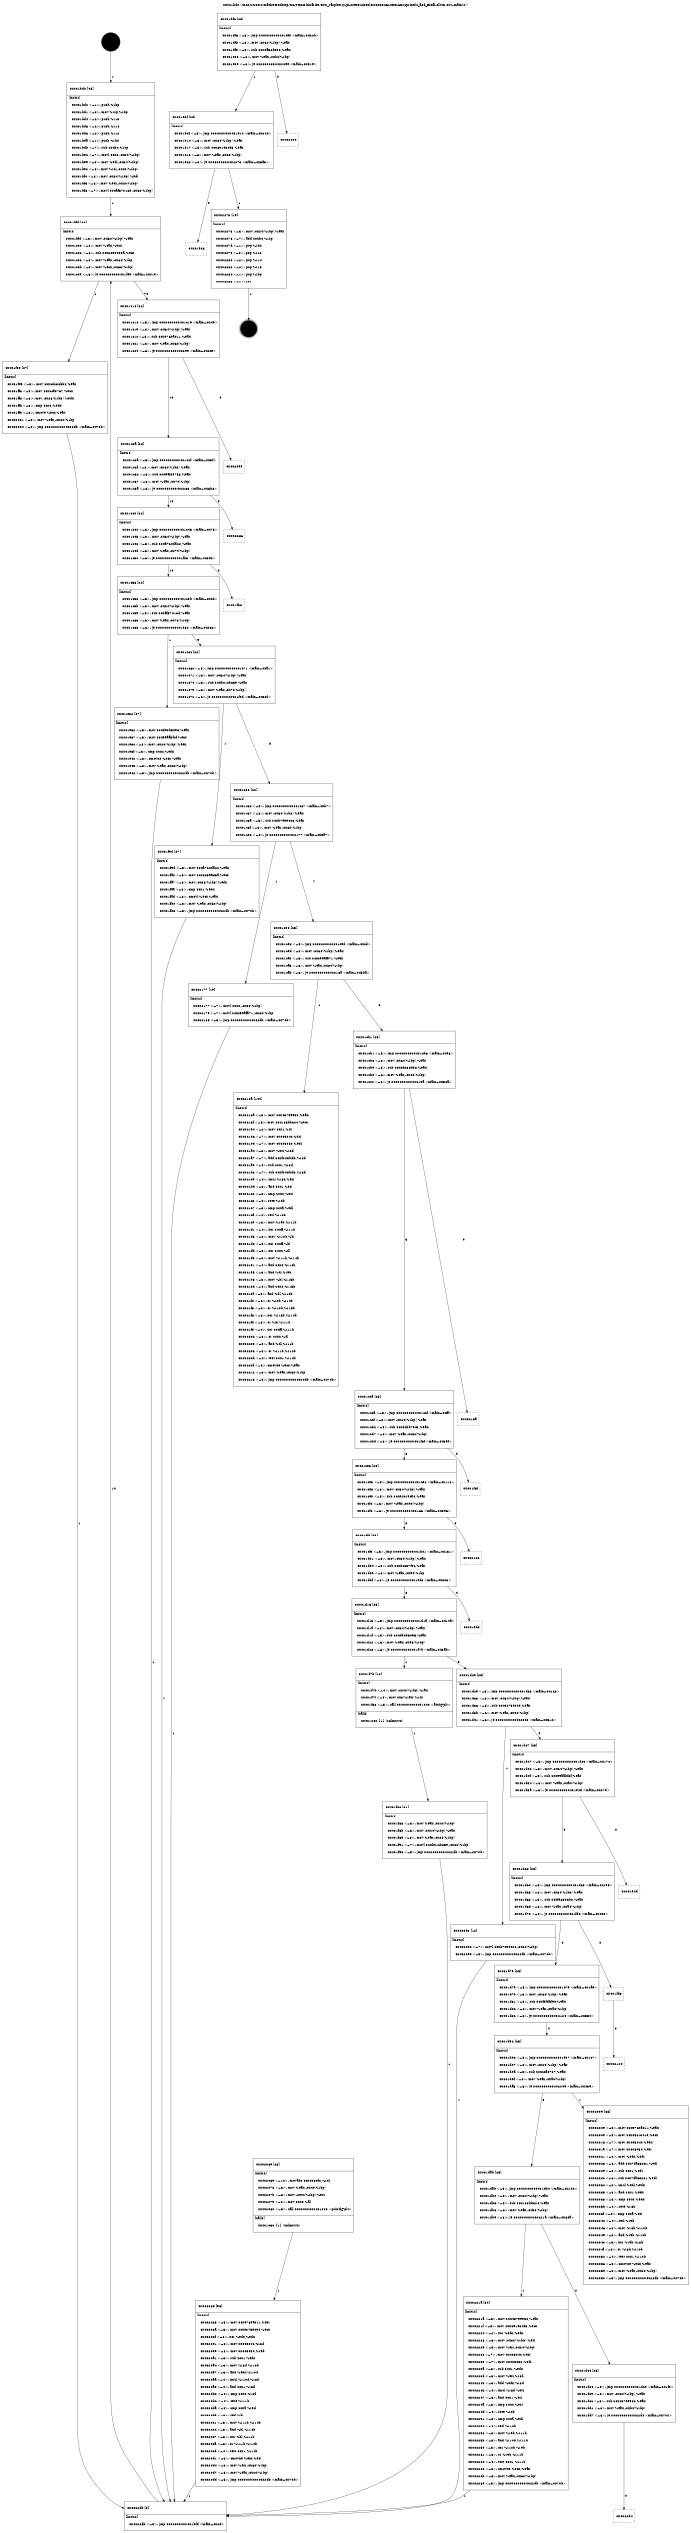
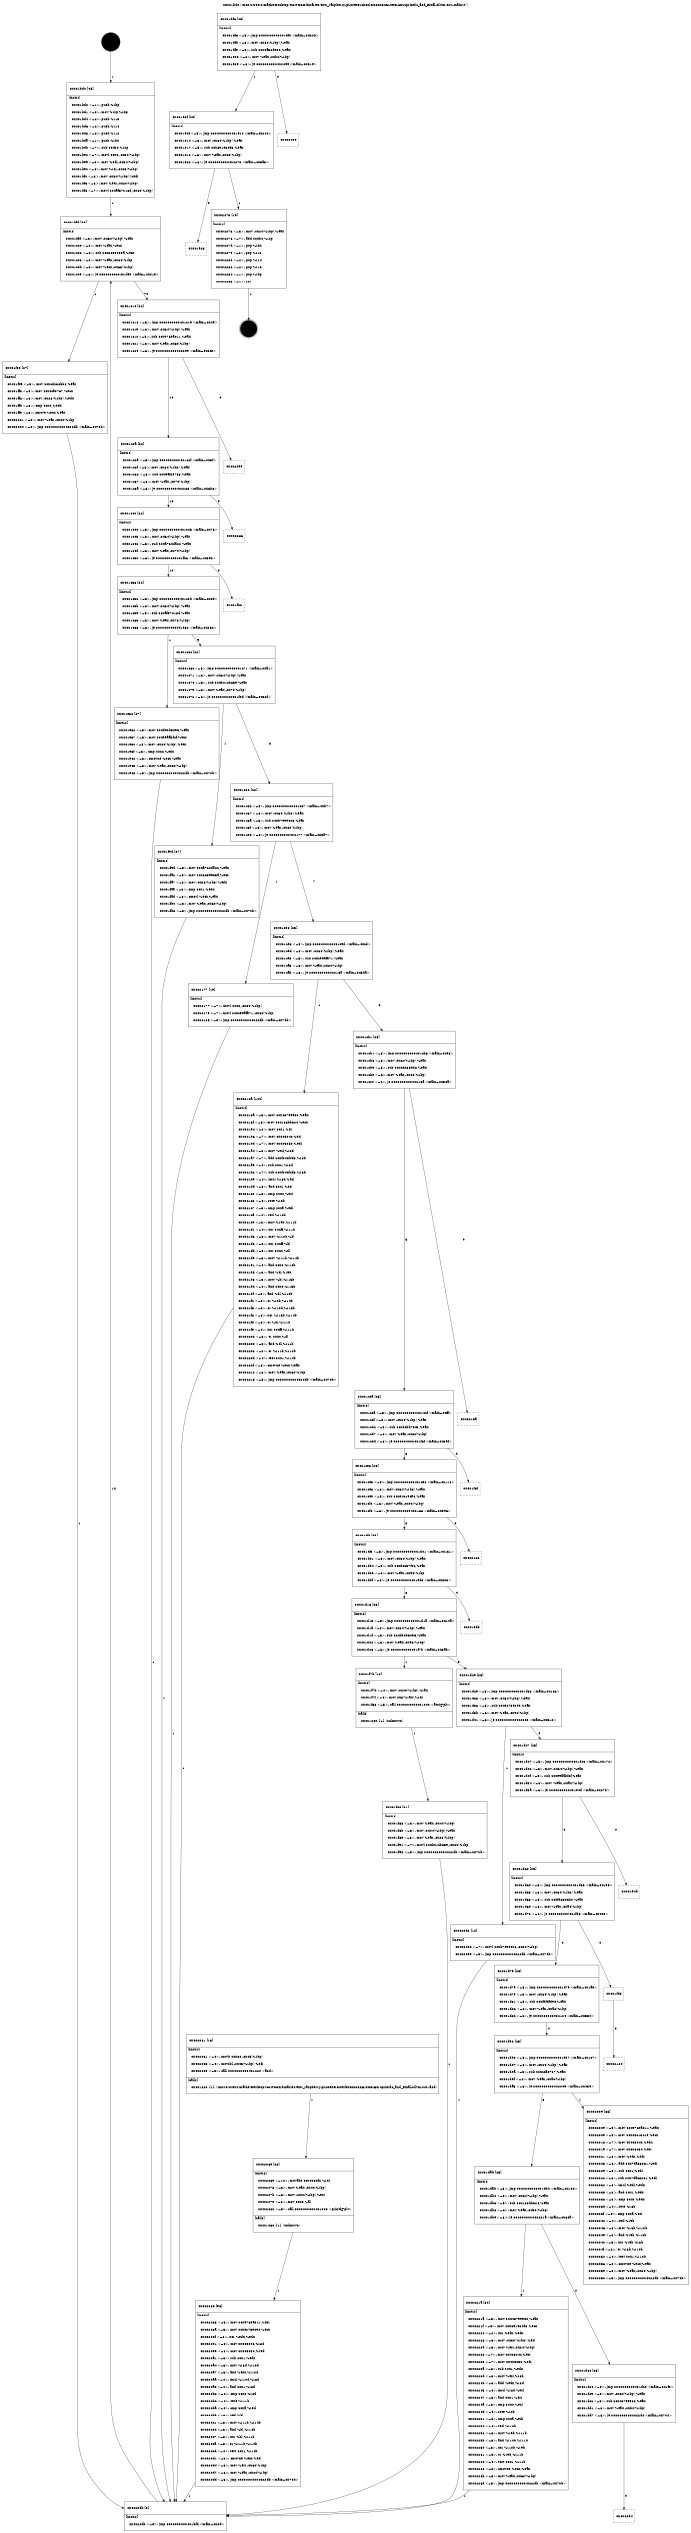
none -> (181, 1898)
none -> (313, 2064)
